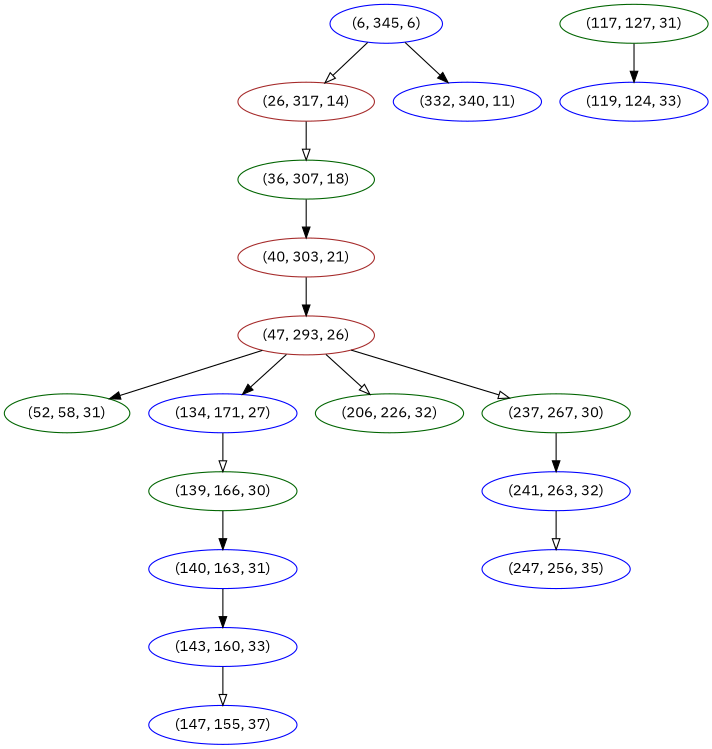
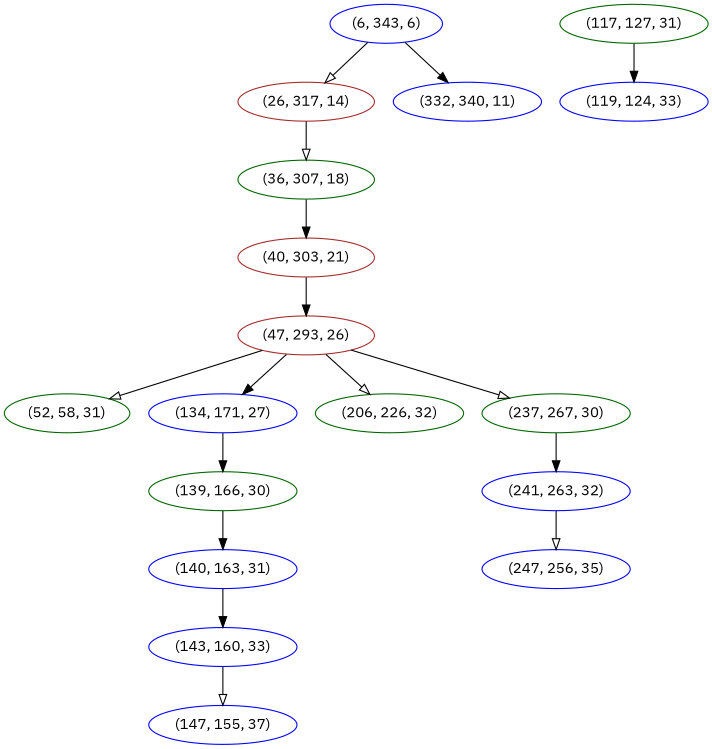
(386, 24) -> (386, 24)
(191, 373) -> (191, 373)
(223, 447) -> (223, 447)
